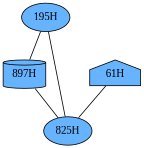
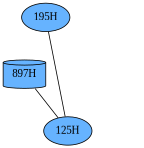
(35, 46) -> none
(115, 74) -> none
(68, 131) -> (68, 131)
